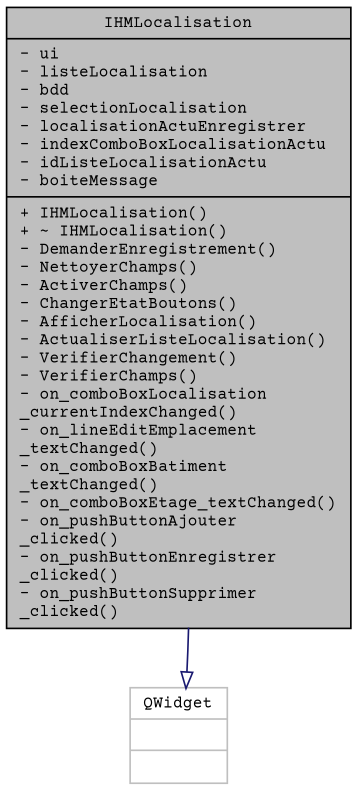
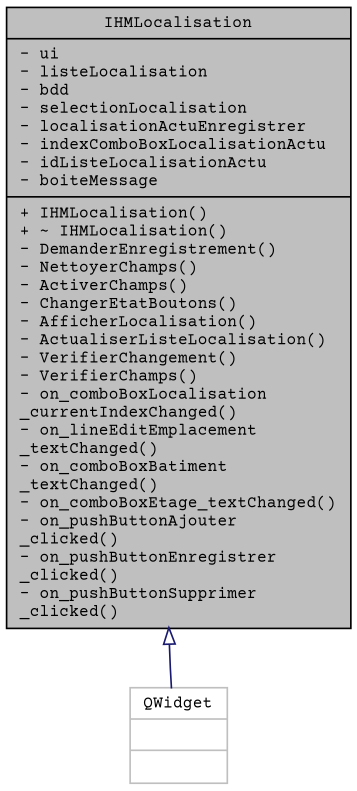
(188, 650) -> (170, 667)
